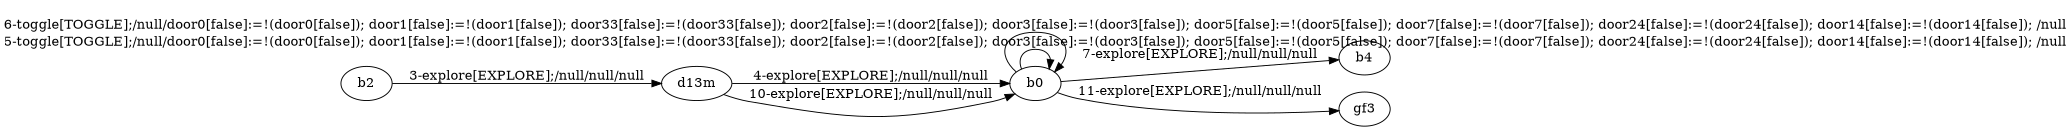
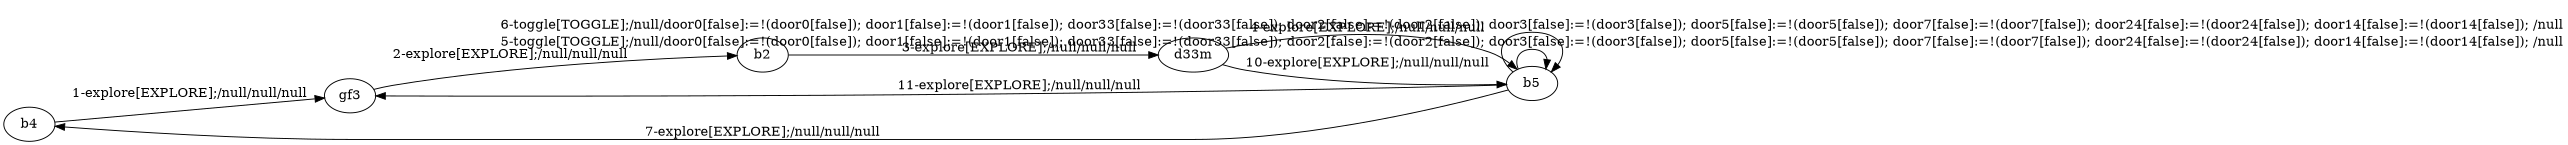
none -> (550, 67)
(697, 83) -> (1193, 55)
(1035, 83) -> (1532, 83)
none -> (185, 110)
